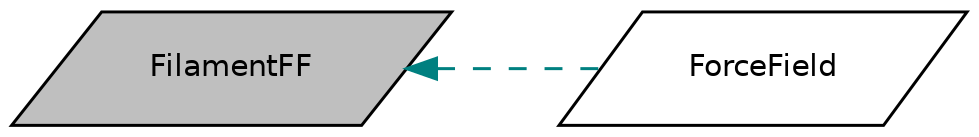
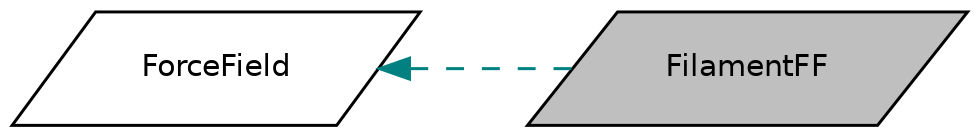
(519, 69) -> (491, 69)
